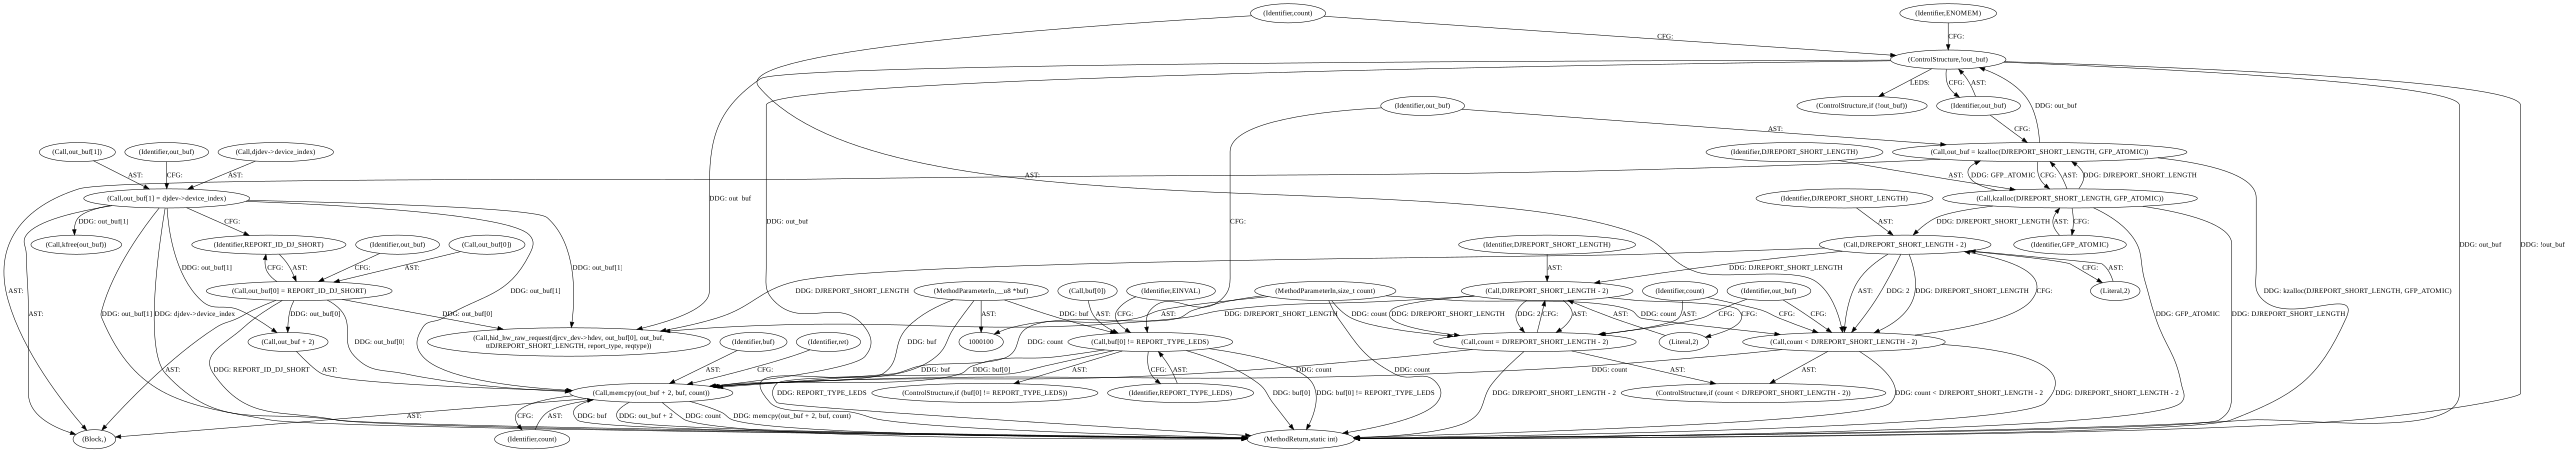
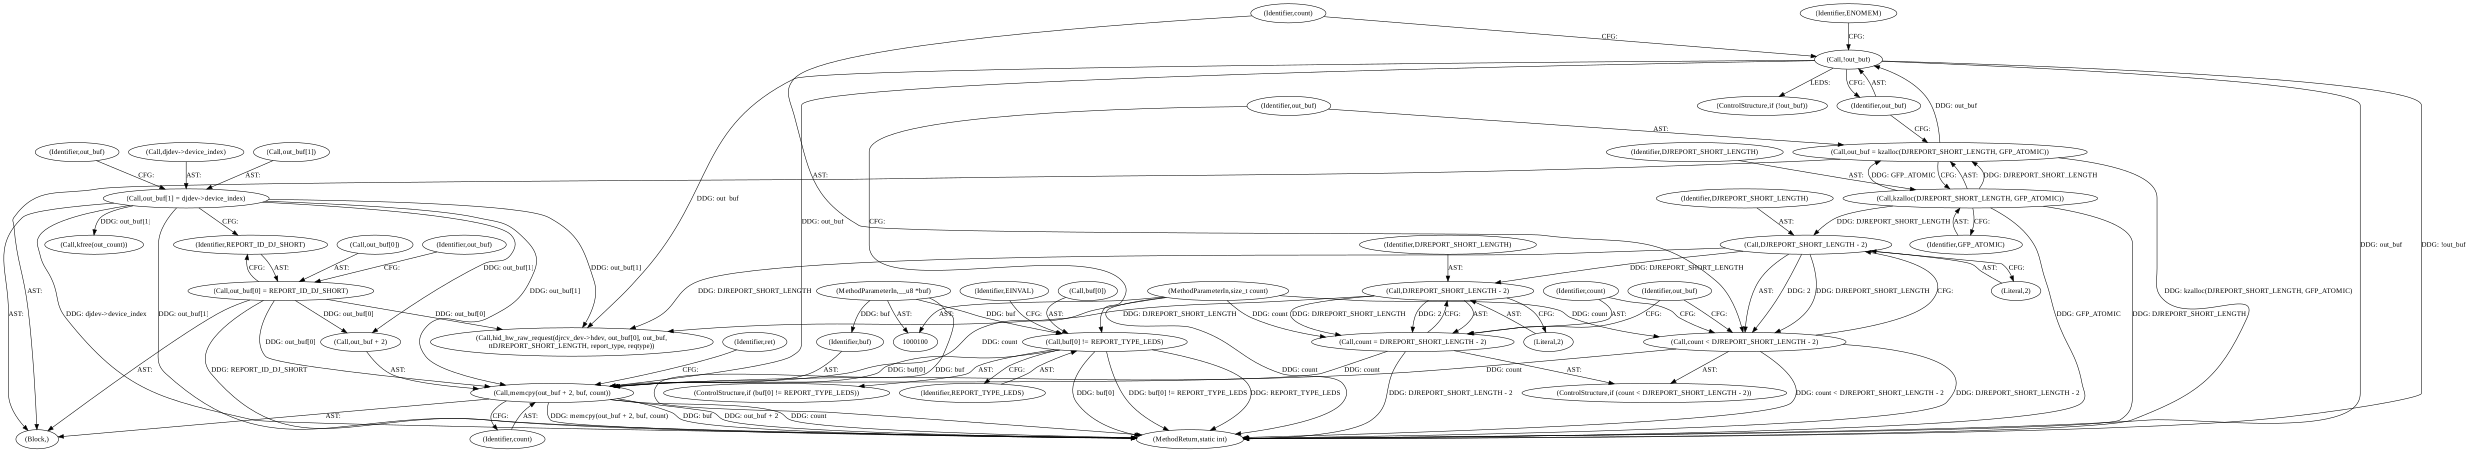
(1948, 60) -> (1849, 60)
(76, 245) -> (94, 245)
(886, 371) -> (859, 312)
